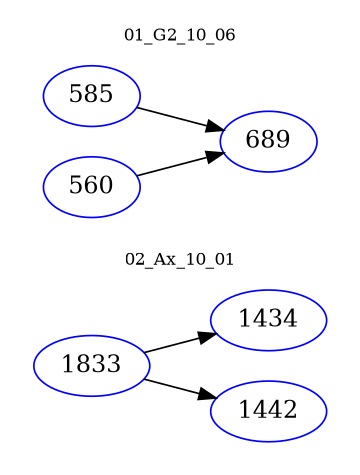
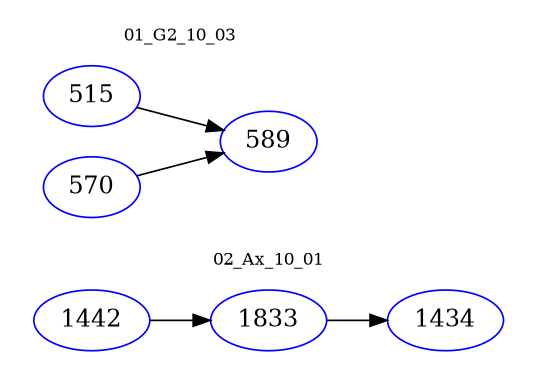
(180, 36) -> (180, 36)
(92, 96) -> (92, 96)
(269, 142) -> (269, 142)
(92, 187) -> (92, 187)
(172, 386) -> (172, 320)
